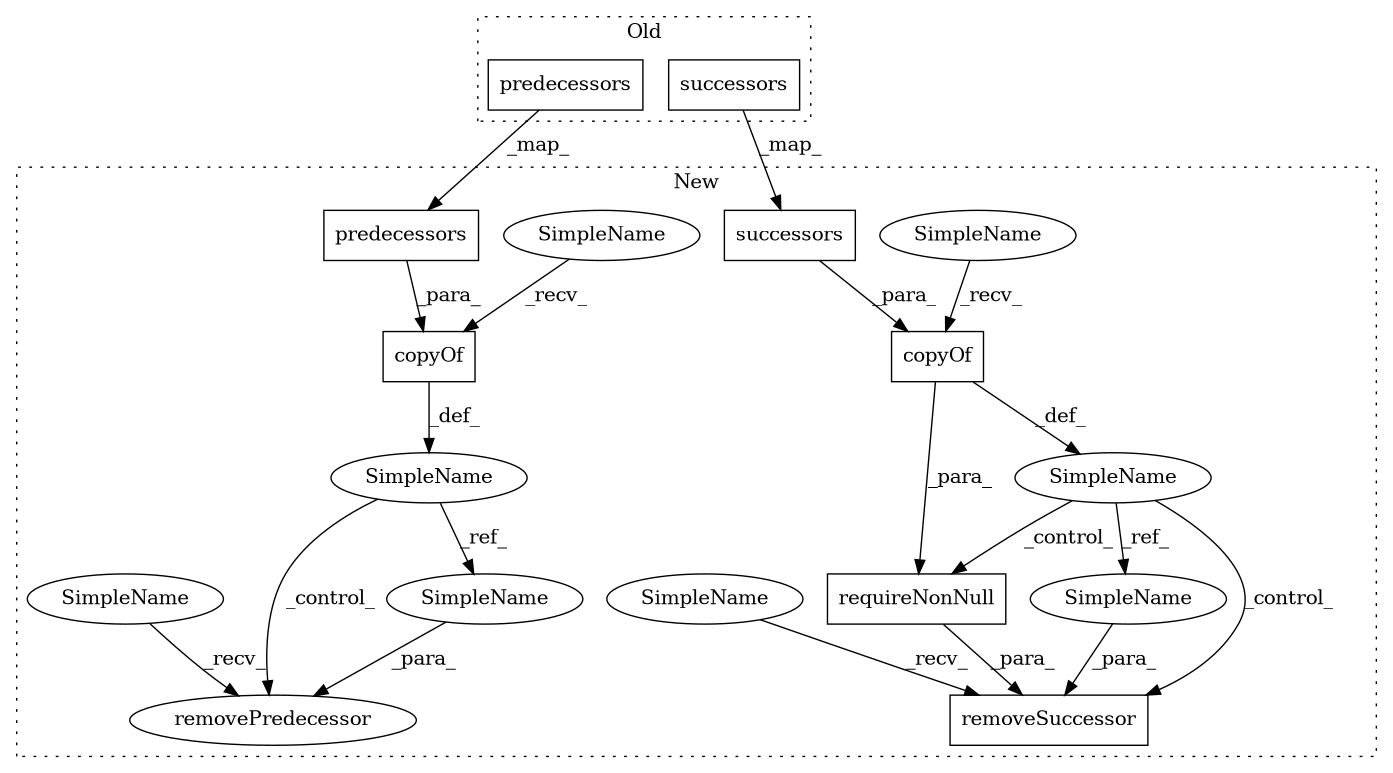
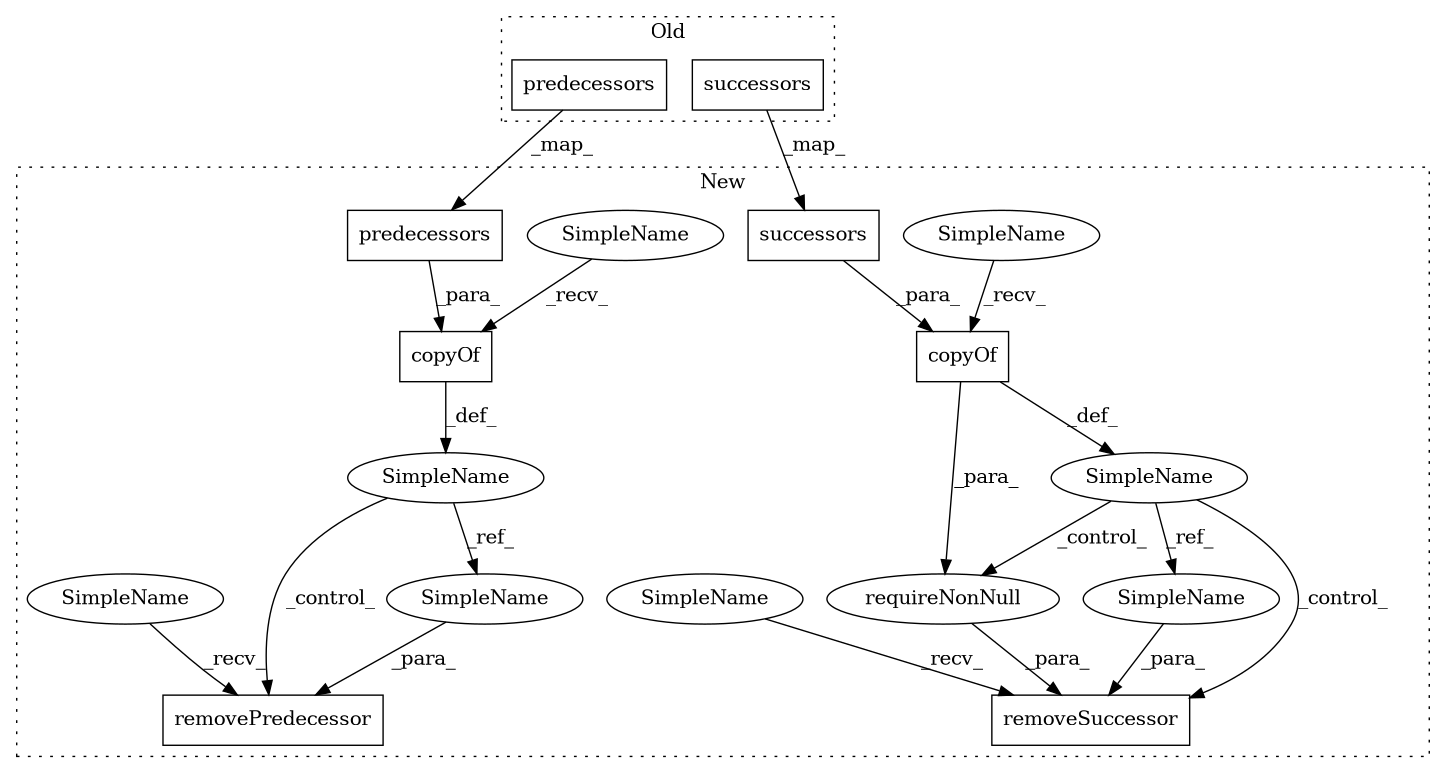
(917, 599) -> (943, 599)
(273, 720) -> (273, 720)
